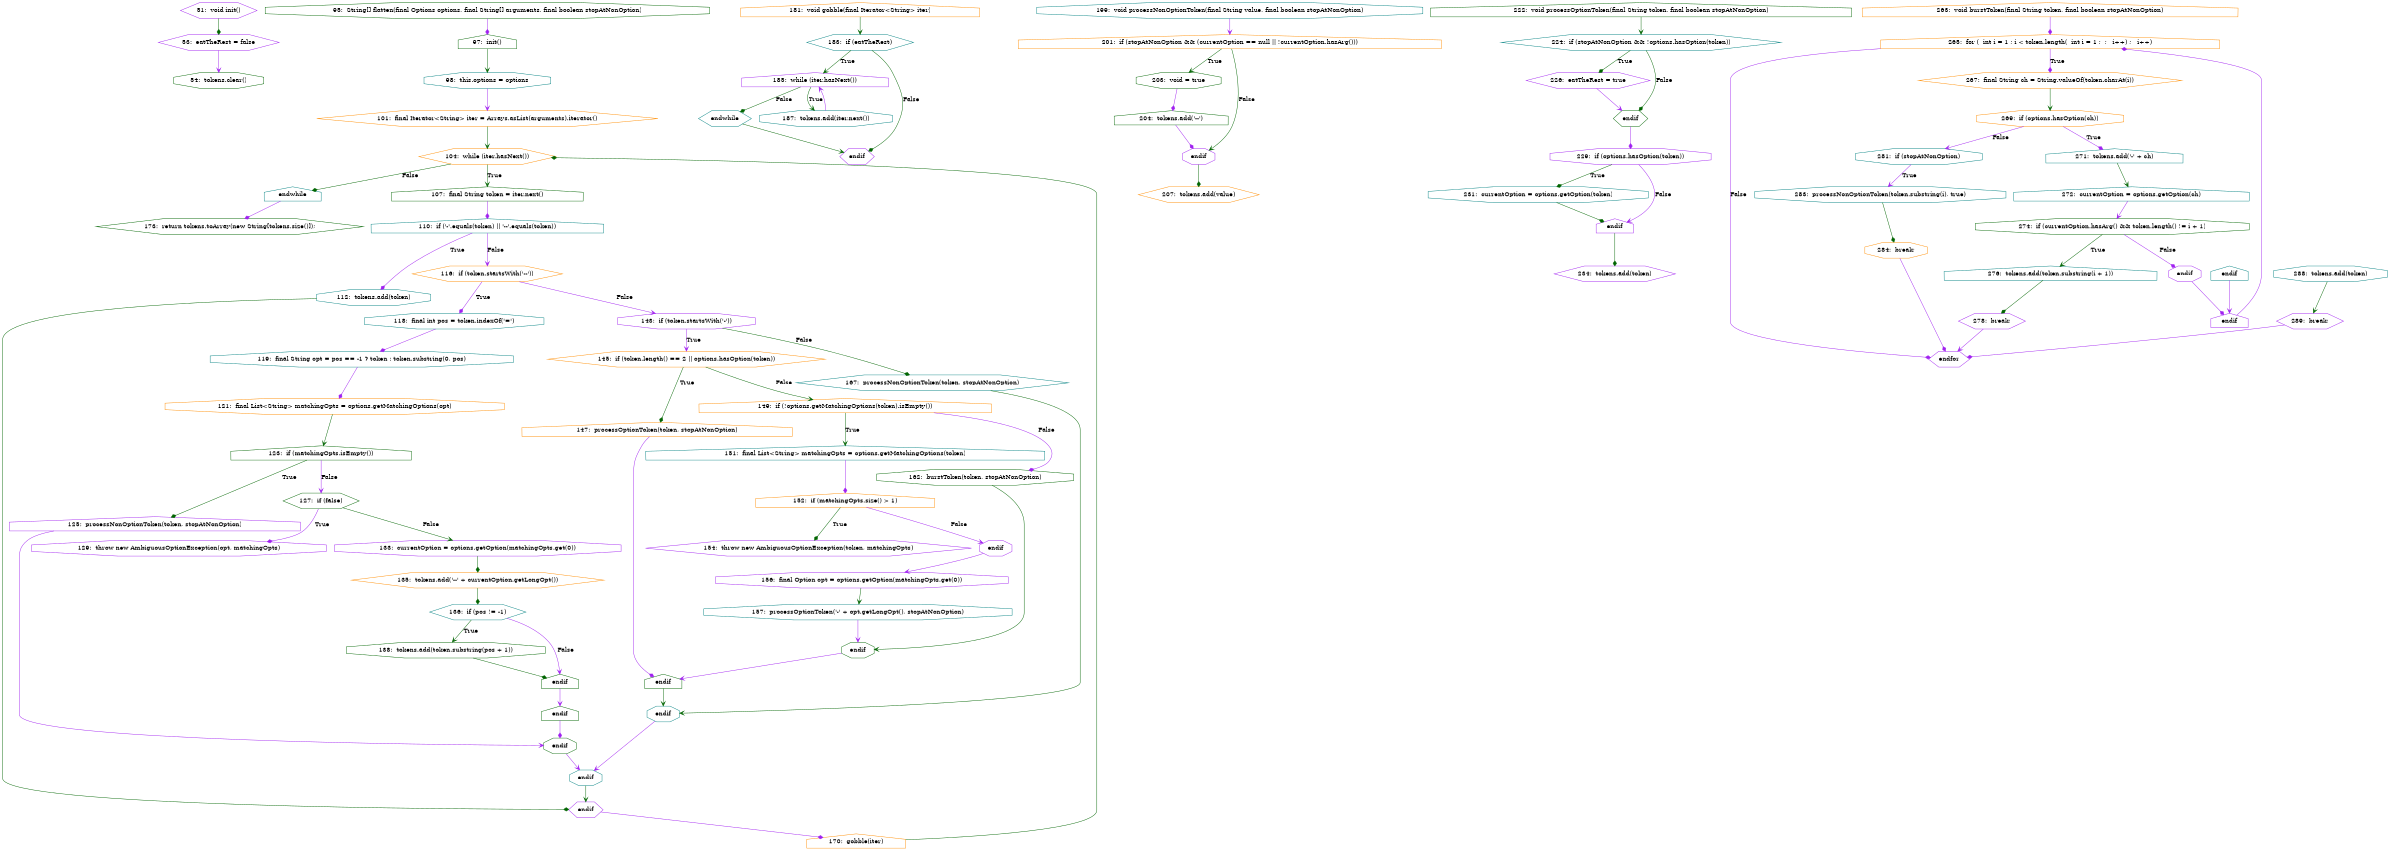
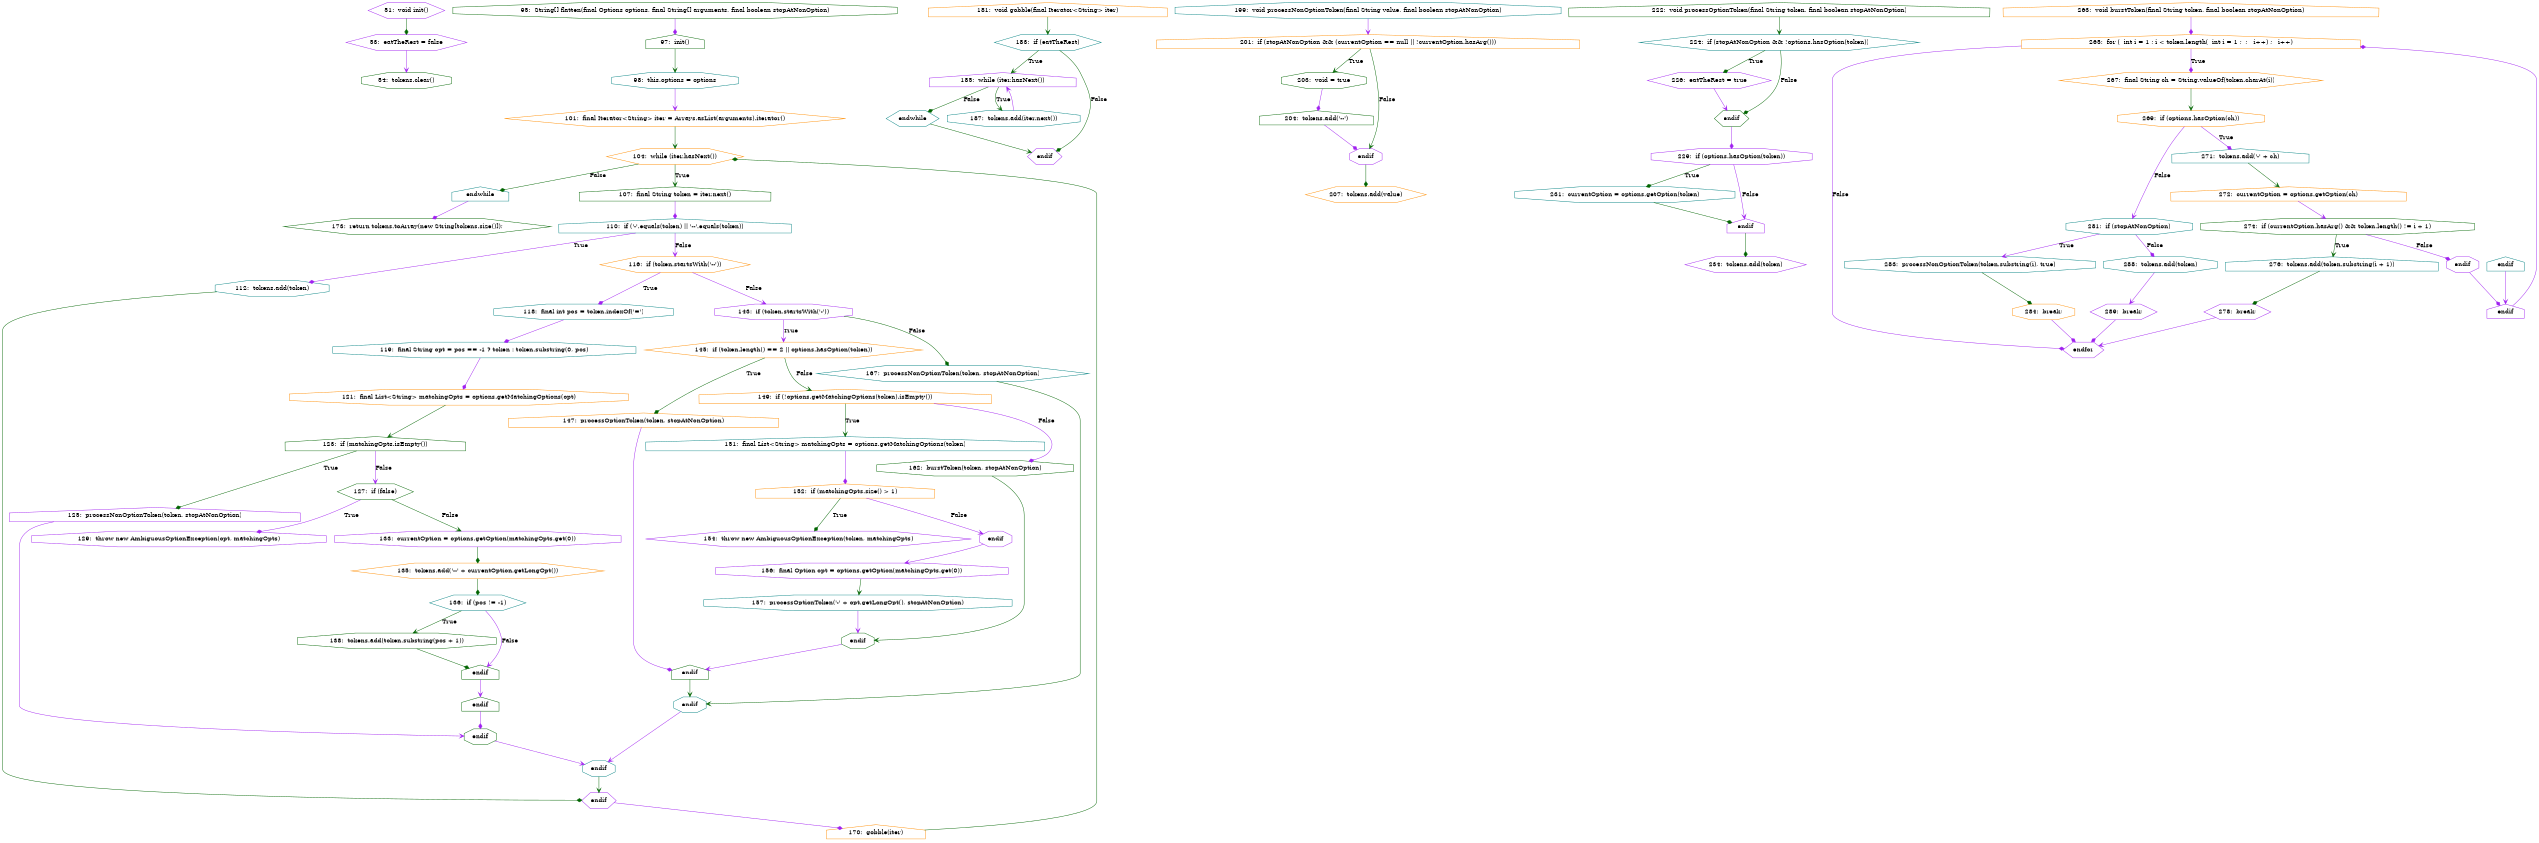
(2132, 195) -> (2289, 195)
none -> (2143, 244)
(2321, 295) -> (2143, 286)
